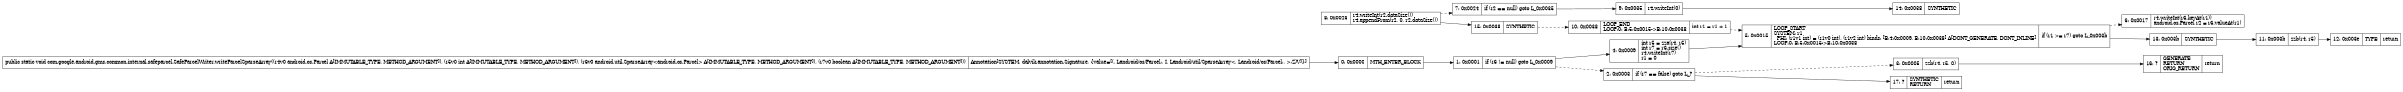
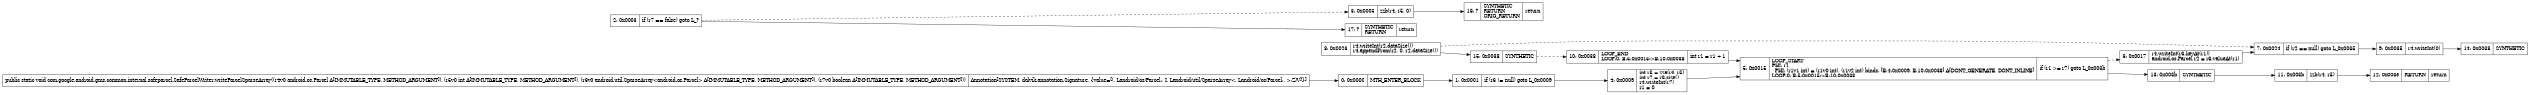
(1734, 30) -> (1732, 61)
(1789, 34) -> (1781, 66)
(2371, 39) -> (2415, 75)
none -> (2246, 53)
(2177, 59) -> (1498, 6)
(1578, 69) -> none
